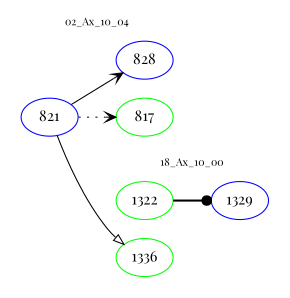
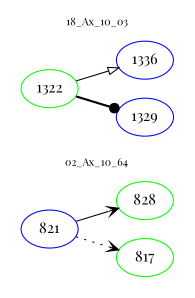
(97, 23) -> (97, 163)
(145, 60) -> (145, 201)
(192, 163) -> (97, 23)
(82, 189) -> (92, 76)
(145, 258) -> (145, 60)
